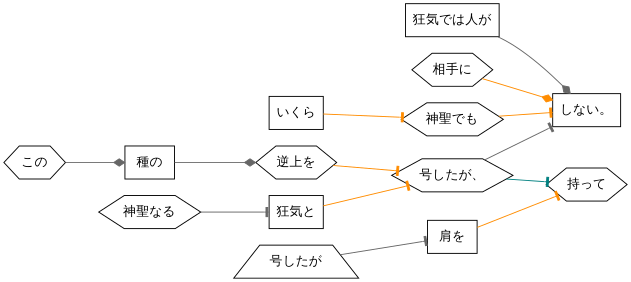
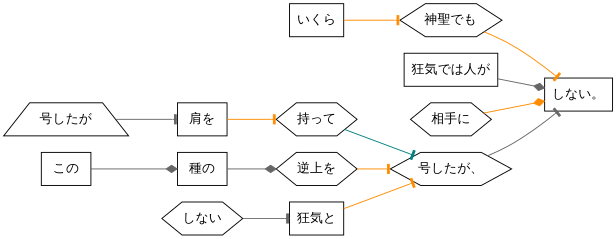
(35, 162) -> (66, 169)
(525, 180) -> (377, 142)
(150, 212) -> (202, 218)
